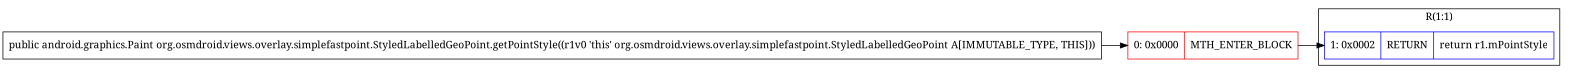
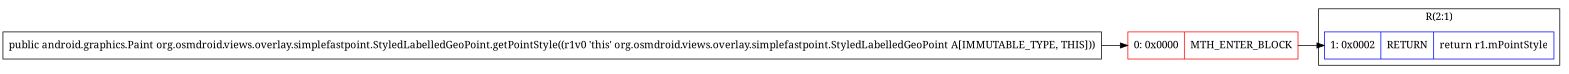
(1439, 17) -> (1439, 17)
